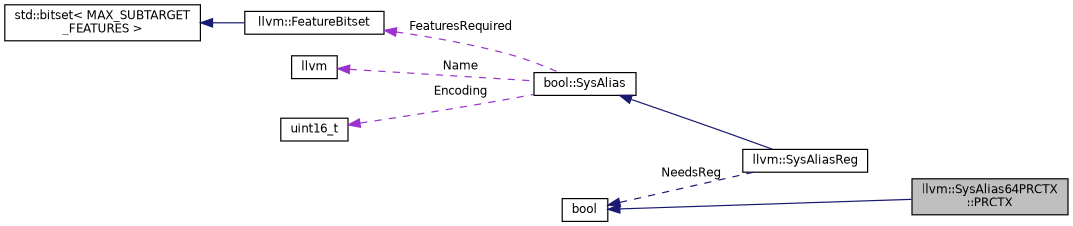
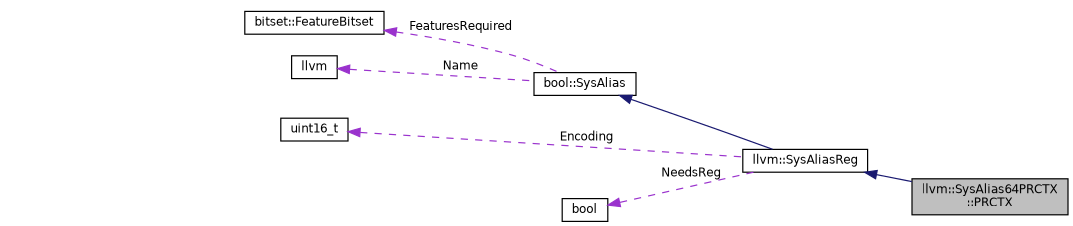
(103, 23) -> none
(314, 23) -> (314, 23)
(447, 110) -> (551, 145)
(687, 187) -> (687, 187)
(766, 204) -> (894, 178)
